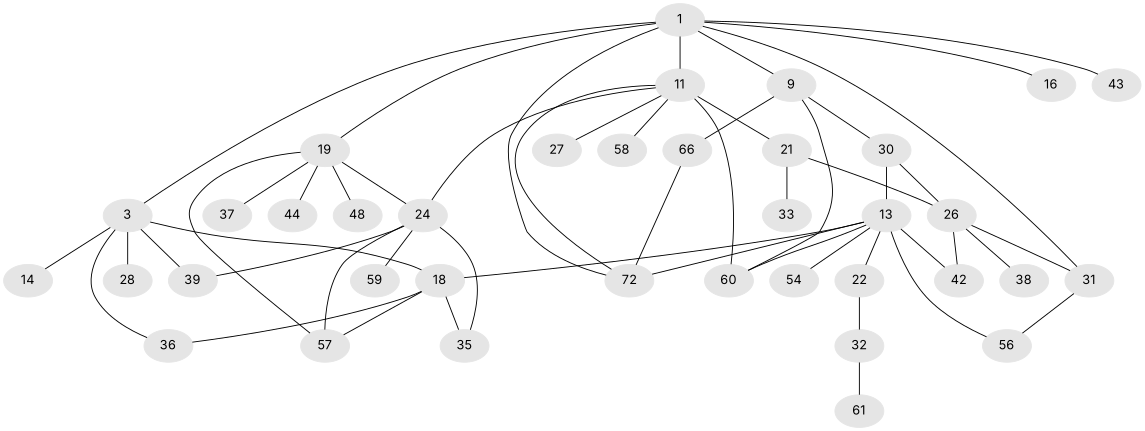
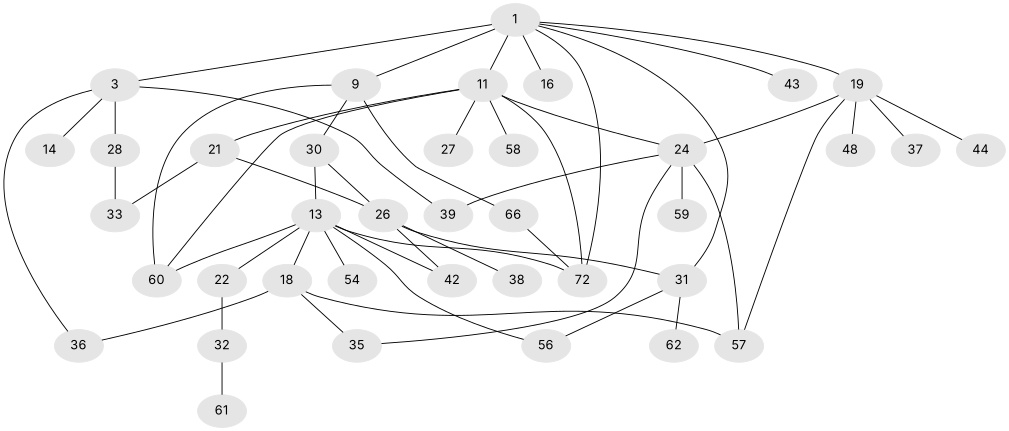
none -> (115, 183)
(287, 243) -> none
none -> (674, 346)
